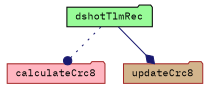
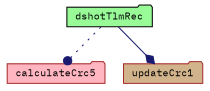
(56, 74) -> (56, 74)
(163, 74) -> (163, 74)
